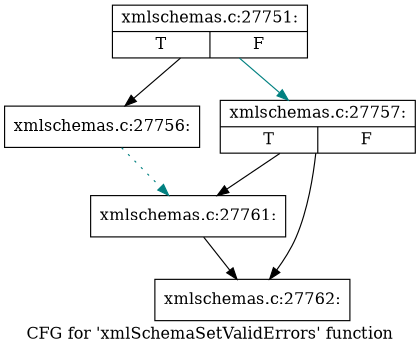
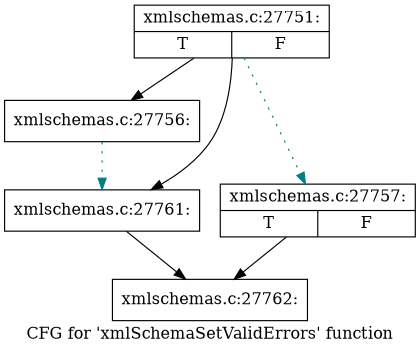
(259, 75) -> (272, 116)
(253, 171) -> (216, 132)
